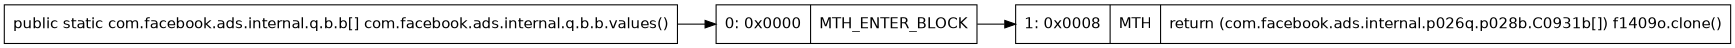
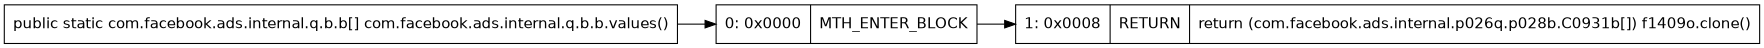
(1135, 24) -> (1150, 24)
